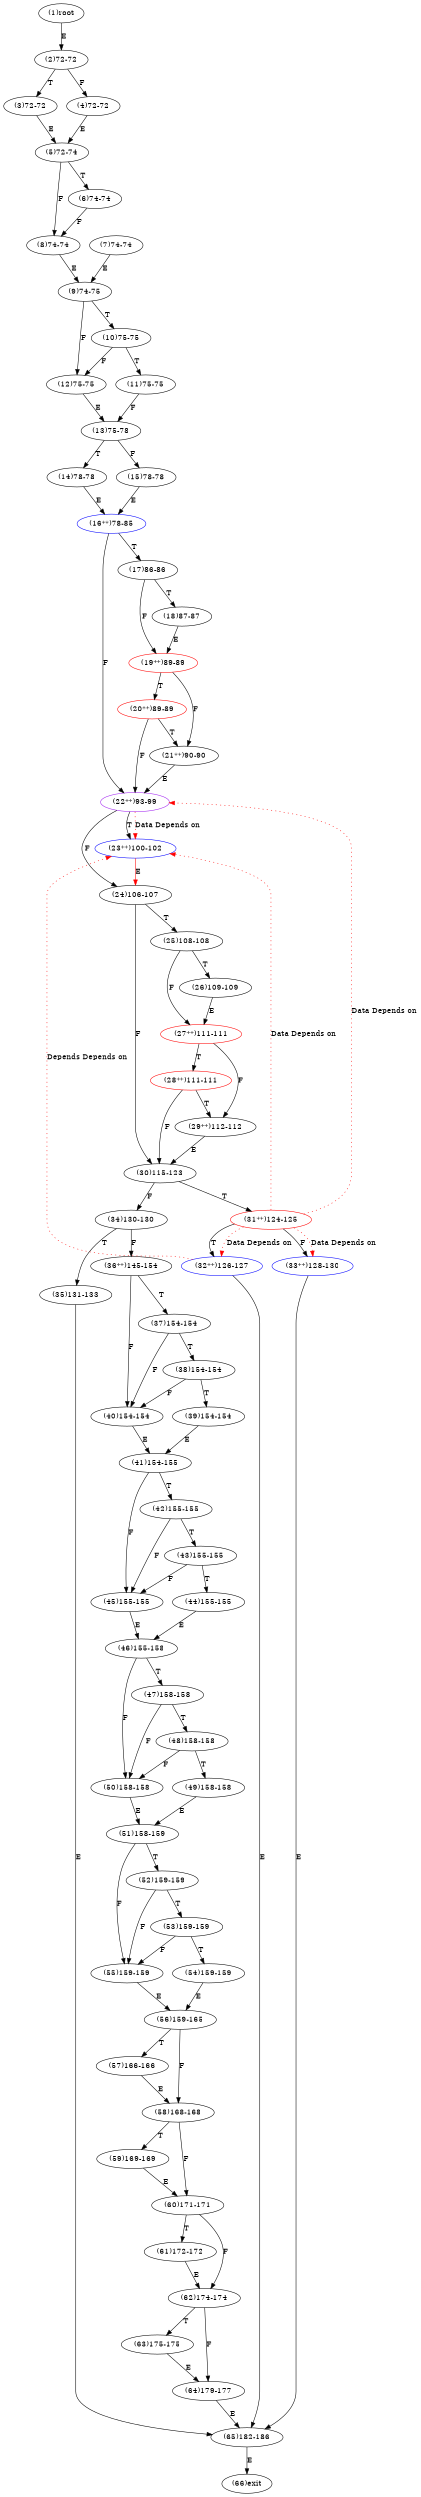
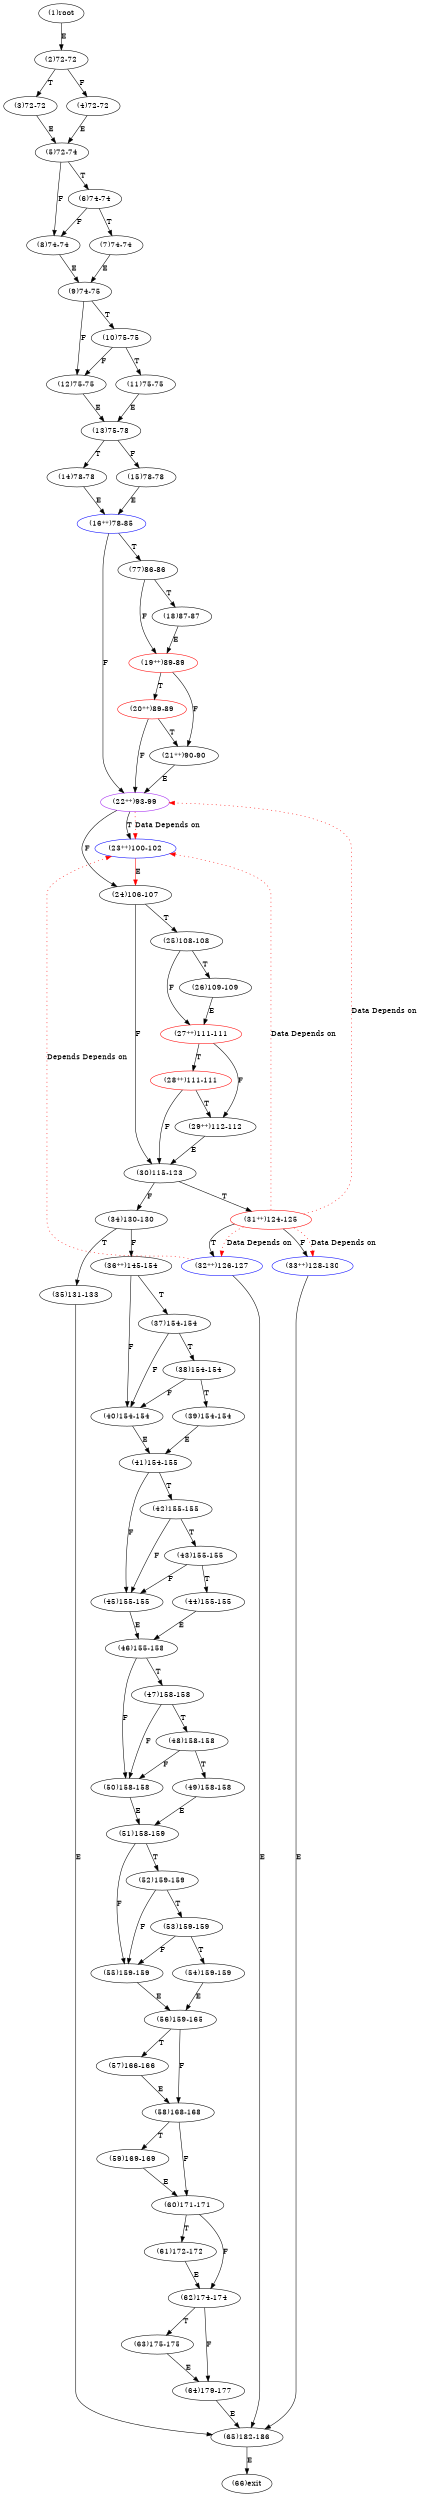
none -> (104, 220)
(133, 408) -> (133, 408)
(148, 570) -> (148, 570)
